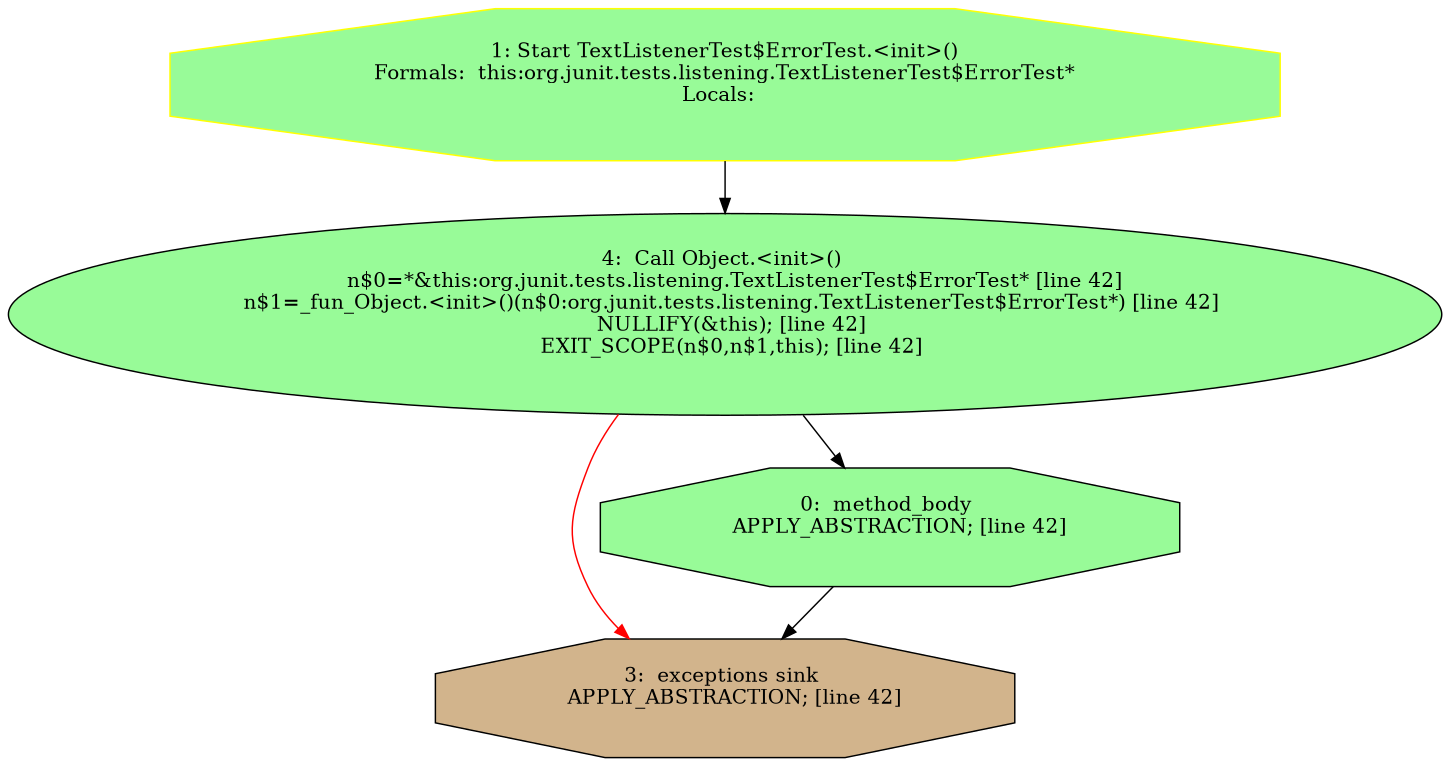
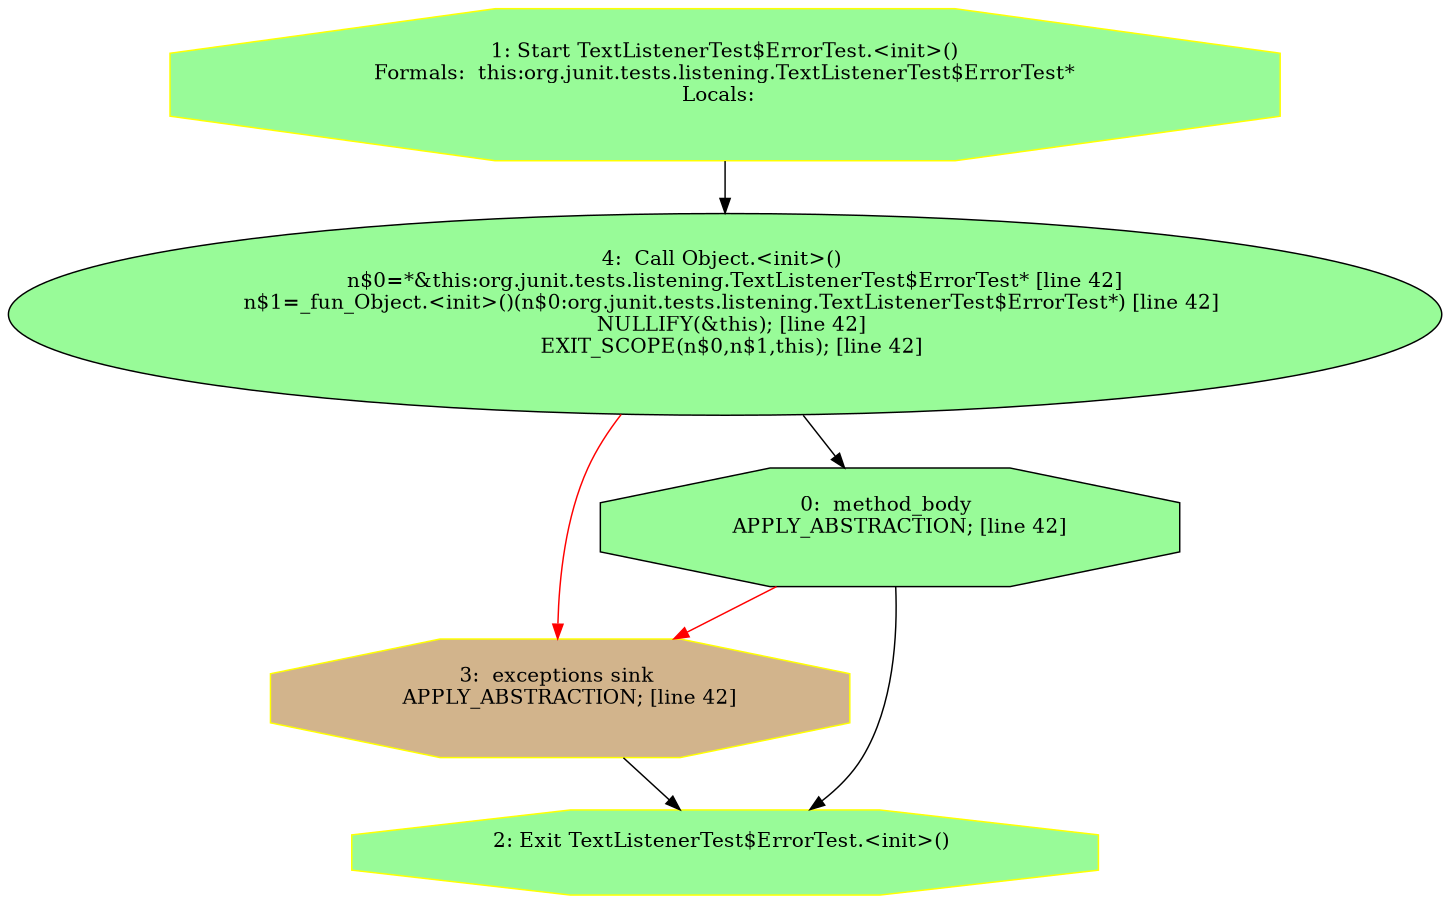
(813, 608) -> (732, 609)
(725, 698) -> (560, 698)
none -> (725, 853)
